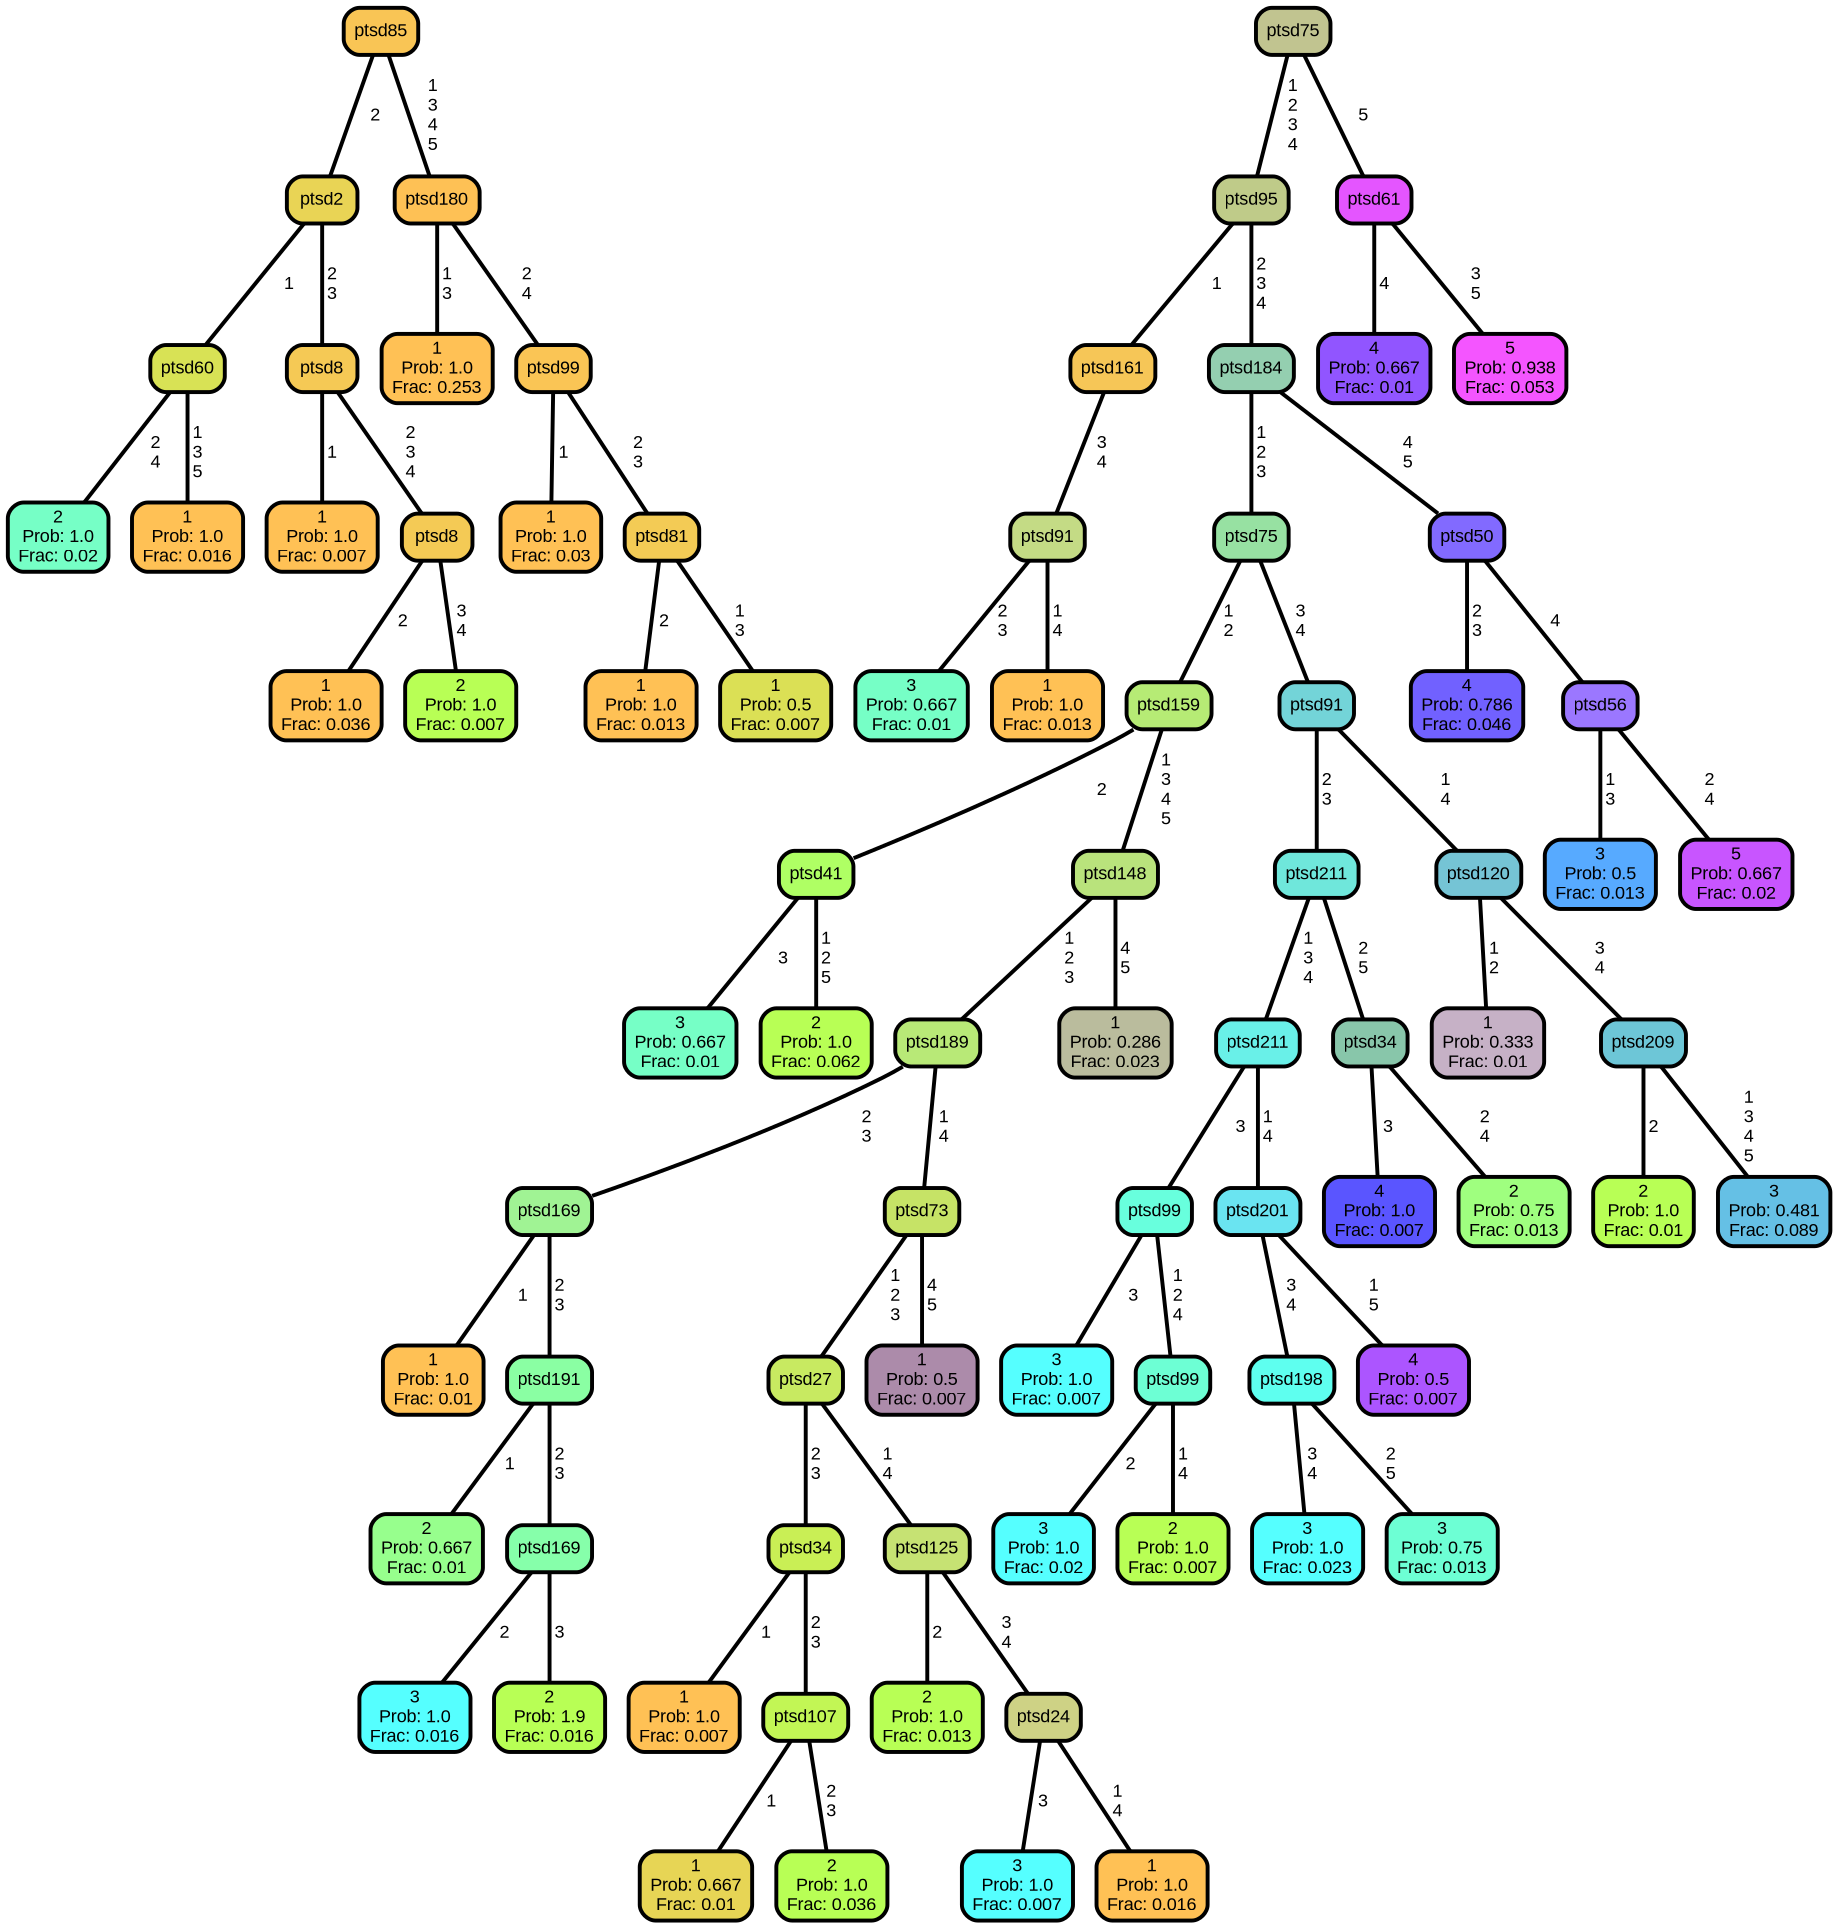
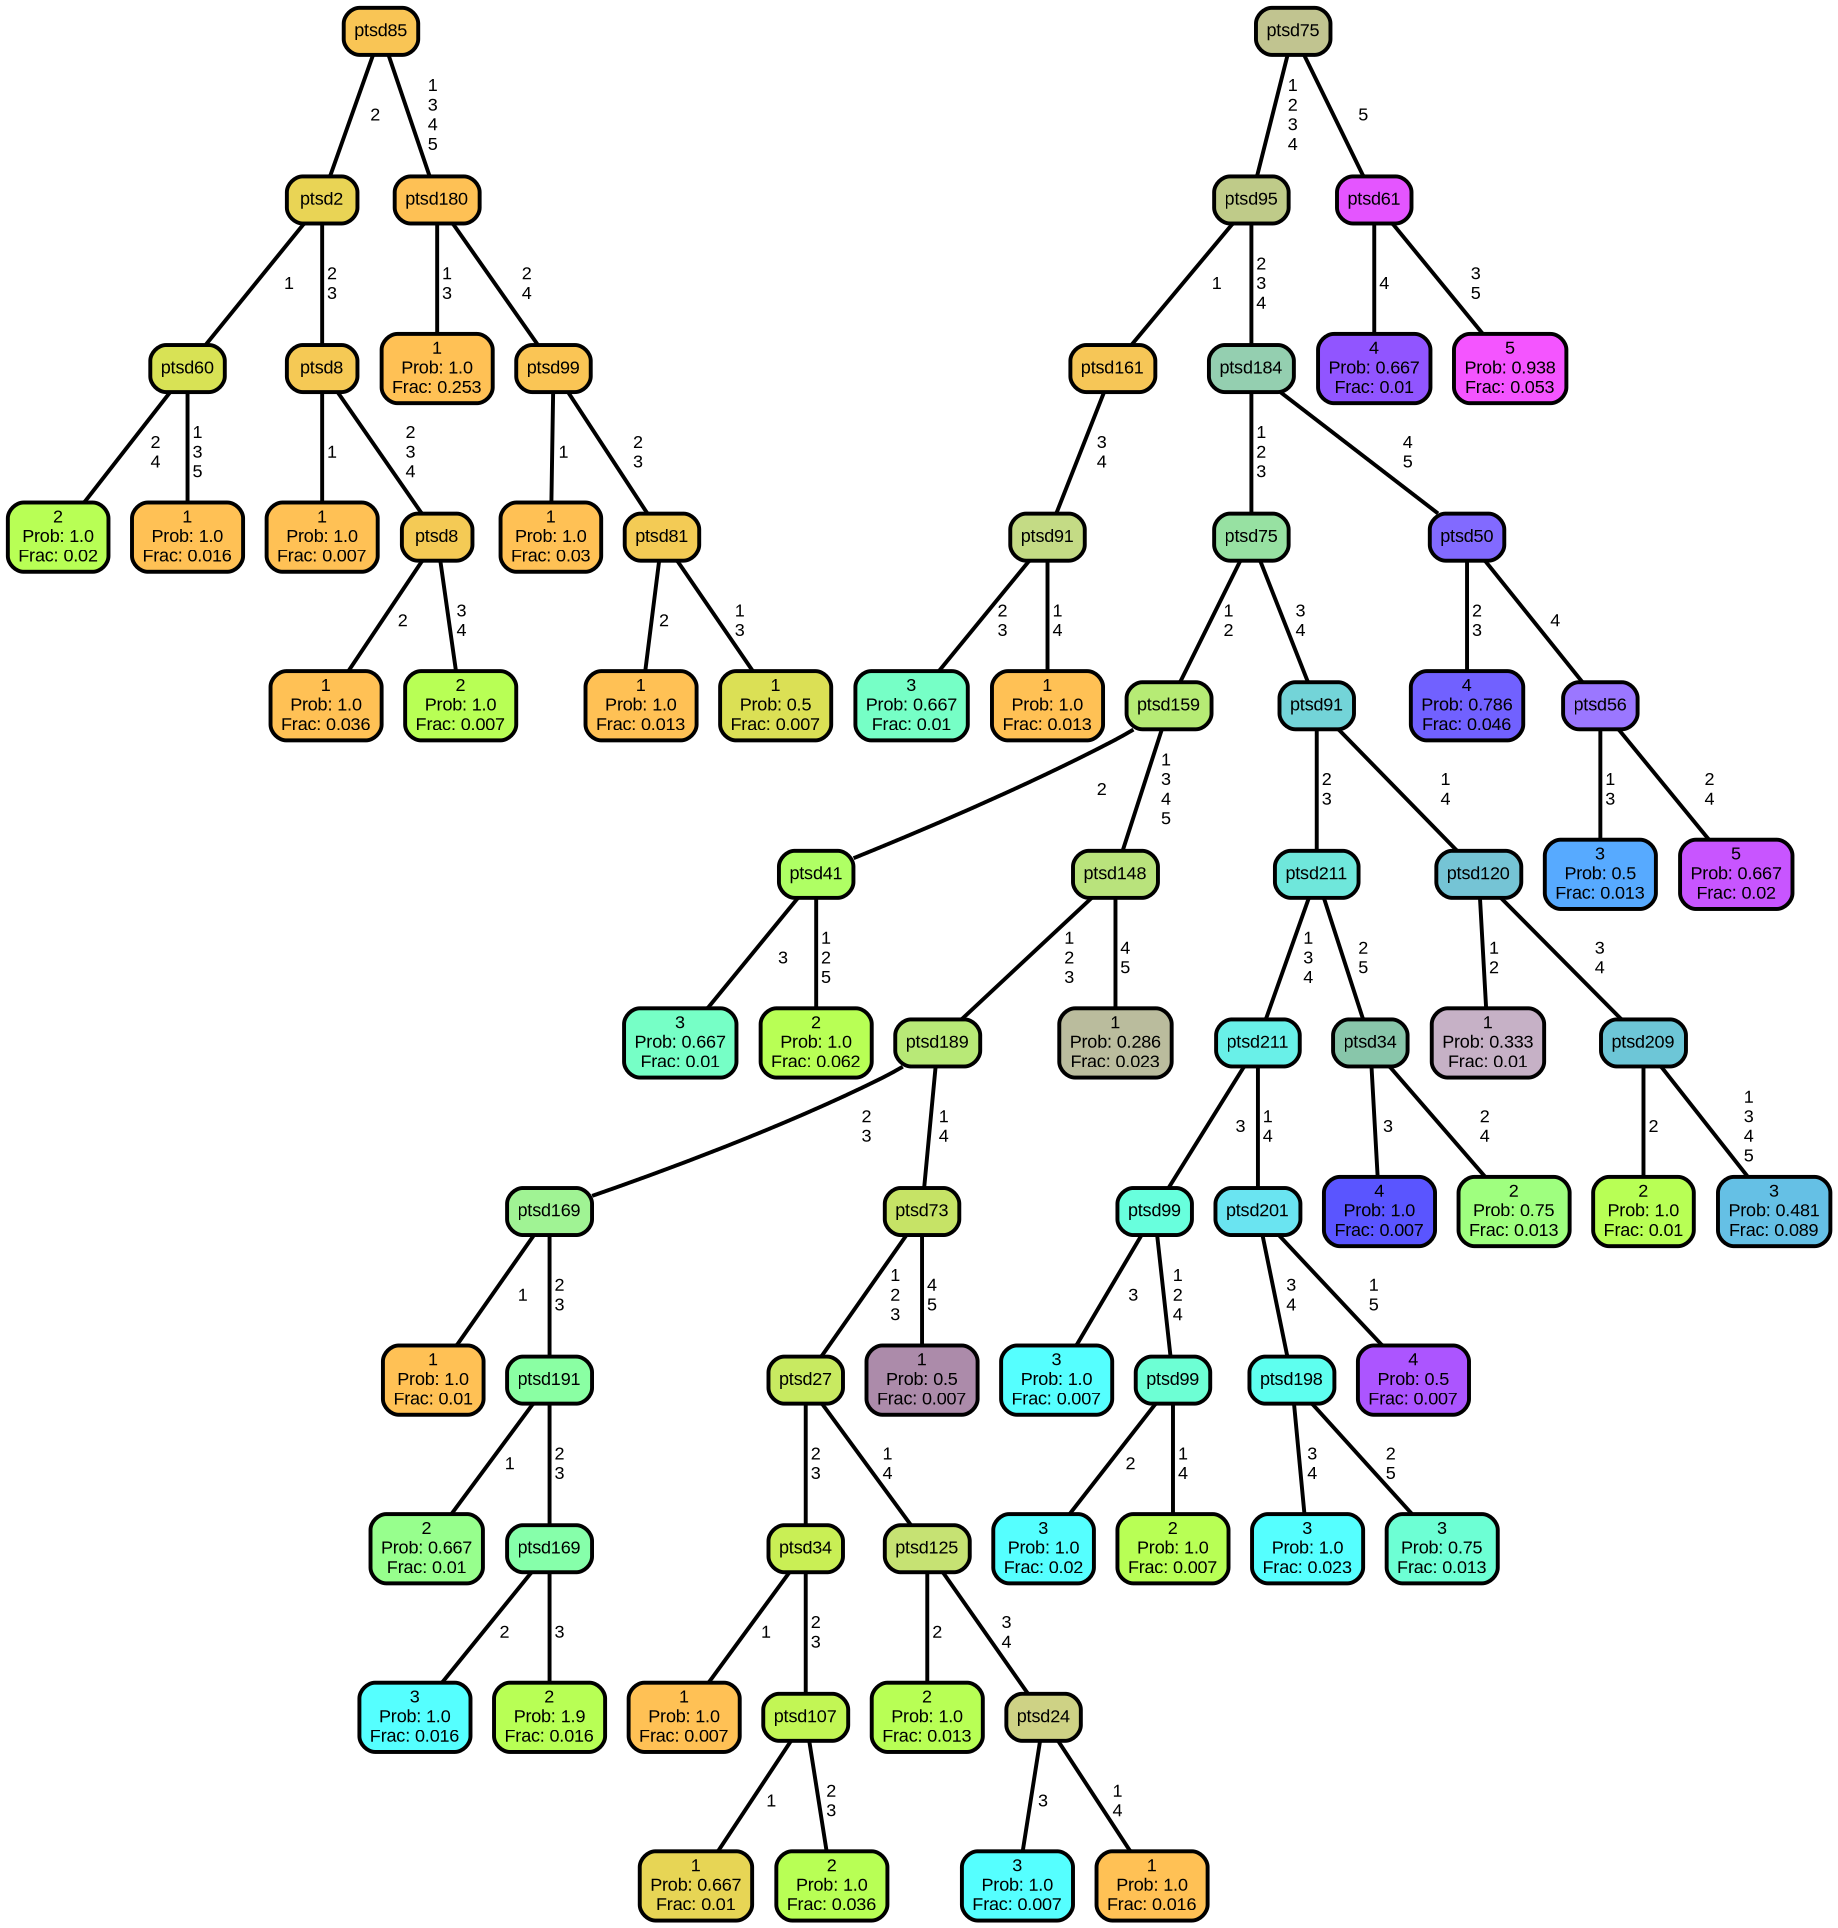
(58, 537) -> (58, 537)
